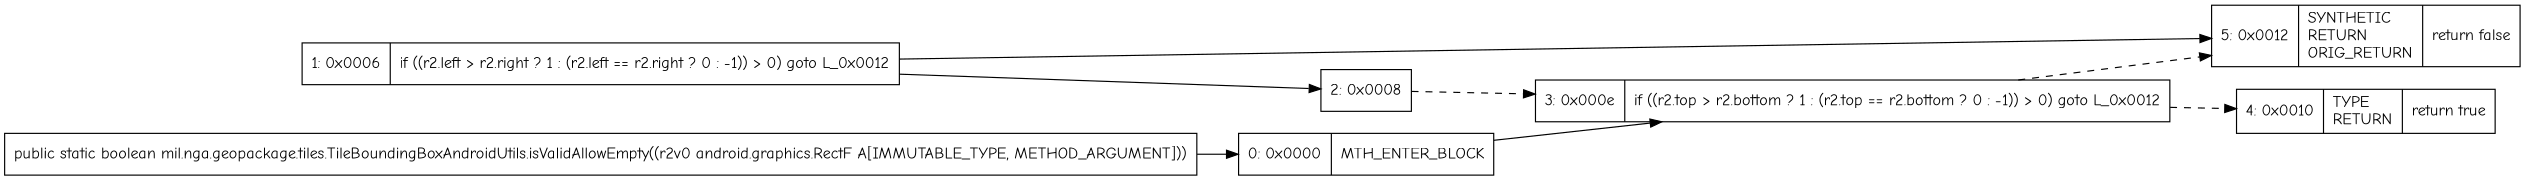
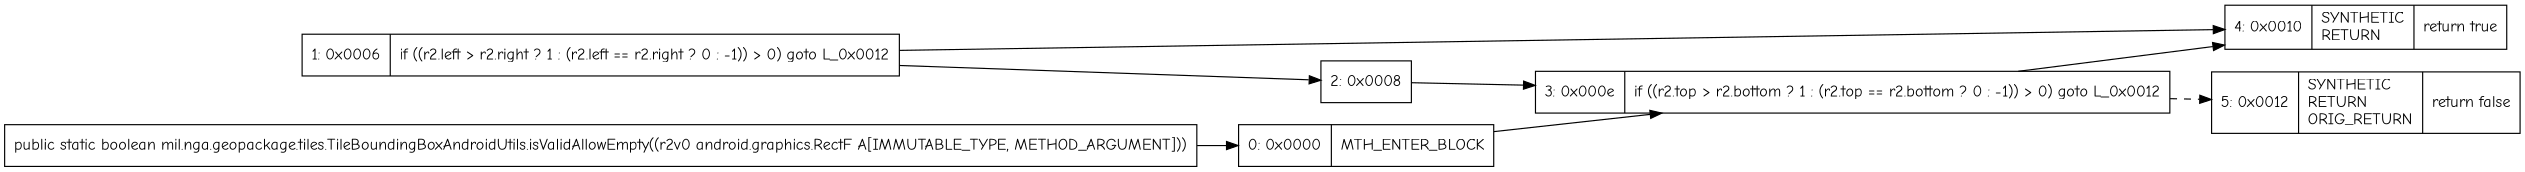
(1550, 49) -> (1556, 40)
(1467, 93) -> (1467, 84)
(2351, 102) -> (2363, 18)
(2197, 108) -> (2116, 59)
